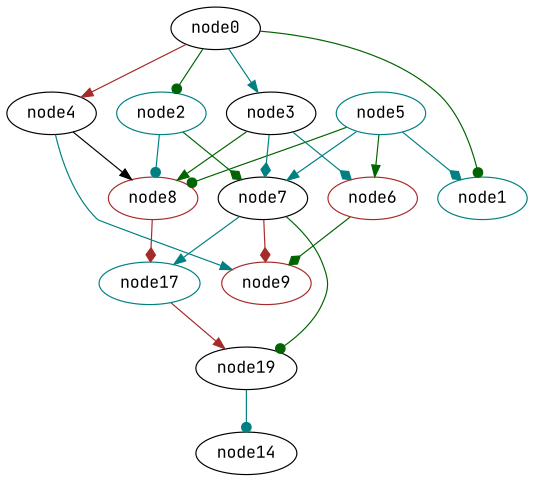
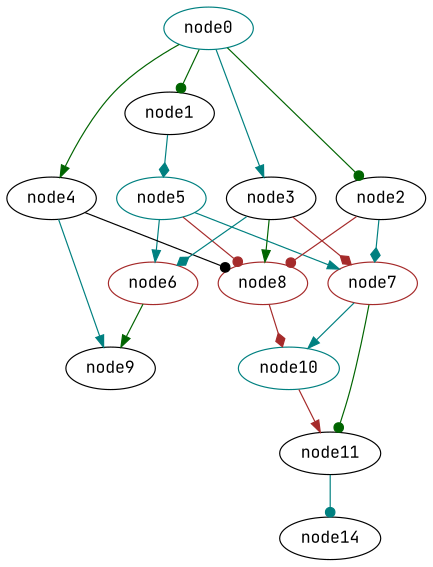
(216, 28) -> (209, 28)
(139, 68) -> (111, 95)
(161, 113) -> (381, 198)
(268, 147) -> (315, 235)
(205, 150) -> (378, 234)
(377, 150) -> (158, 233)
(158, 151) -> (329, 236)
(426, 151) -> (166, 149)
(98, 152) -> (149, 238)
(275, 153) -> (206, 236)
(263, 198) -> (373, 283)
(482, 198) -> (170, 113)
(264, 234) -> none
(325, 236) -> (135, 320)
(150, 283) -> (289, 368)
(266, 283) -> (111, 368)
(246, 368) -> (330, 453)
